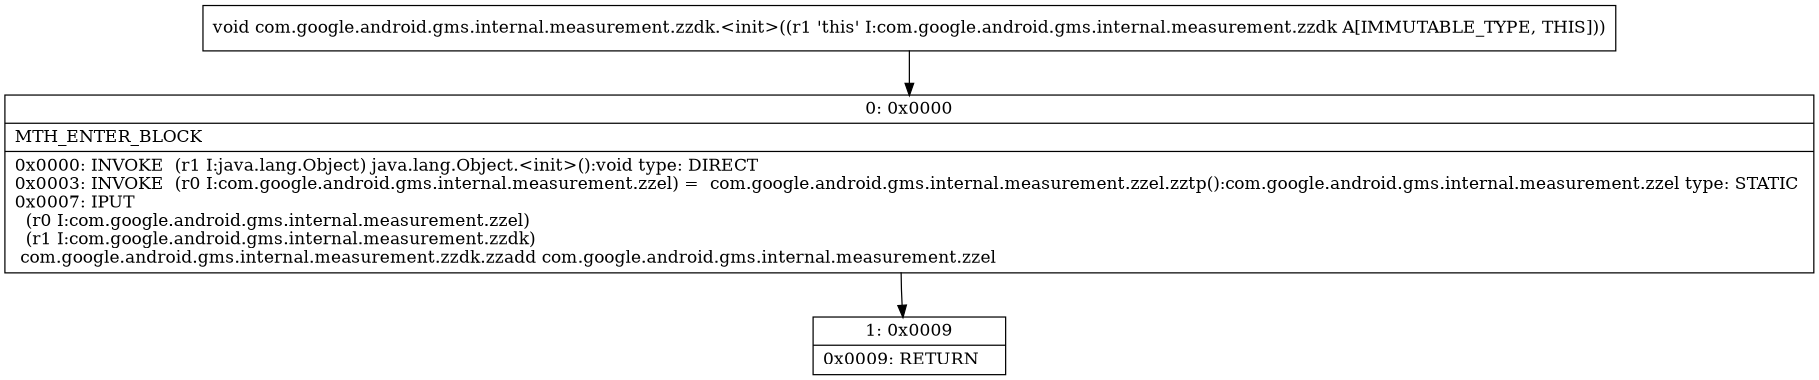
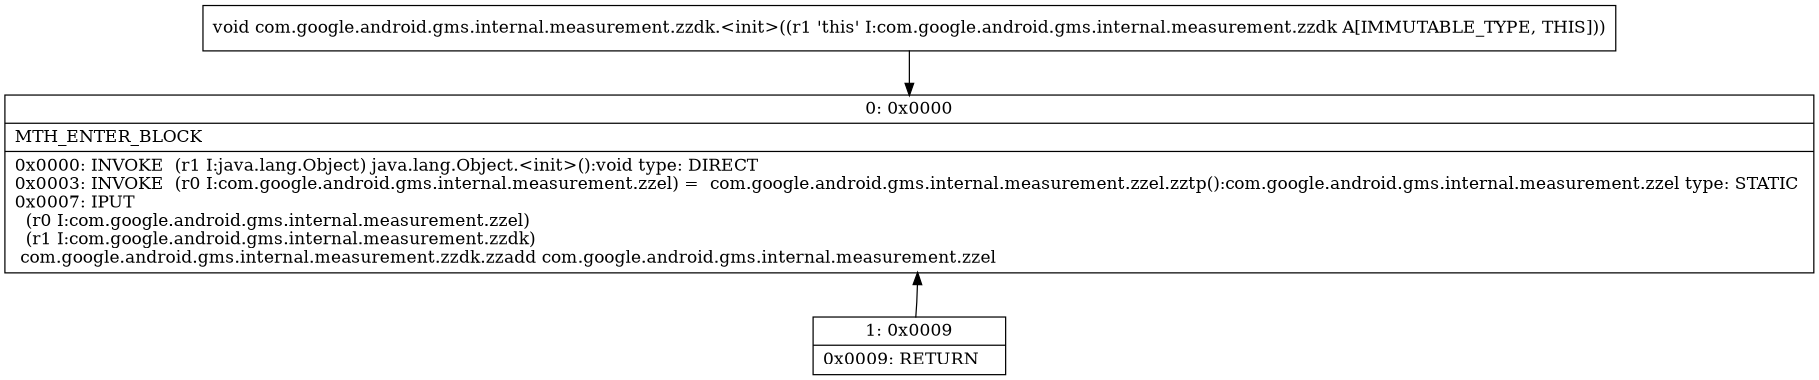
(901, 289) -> (917, 301)
